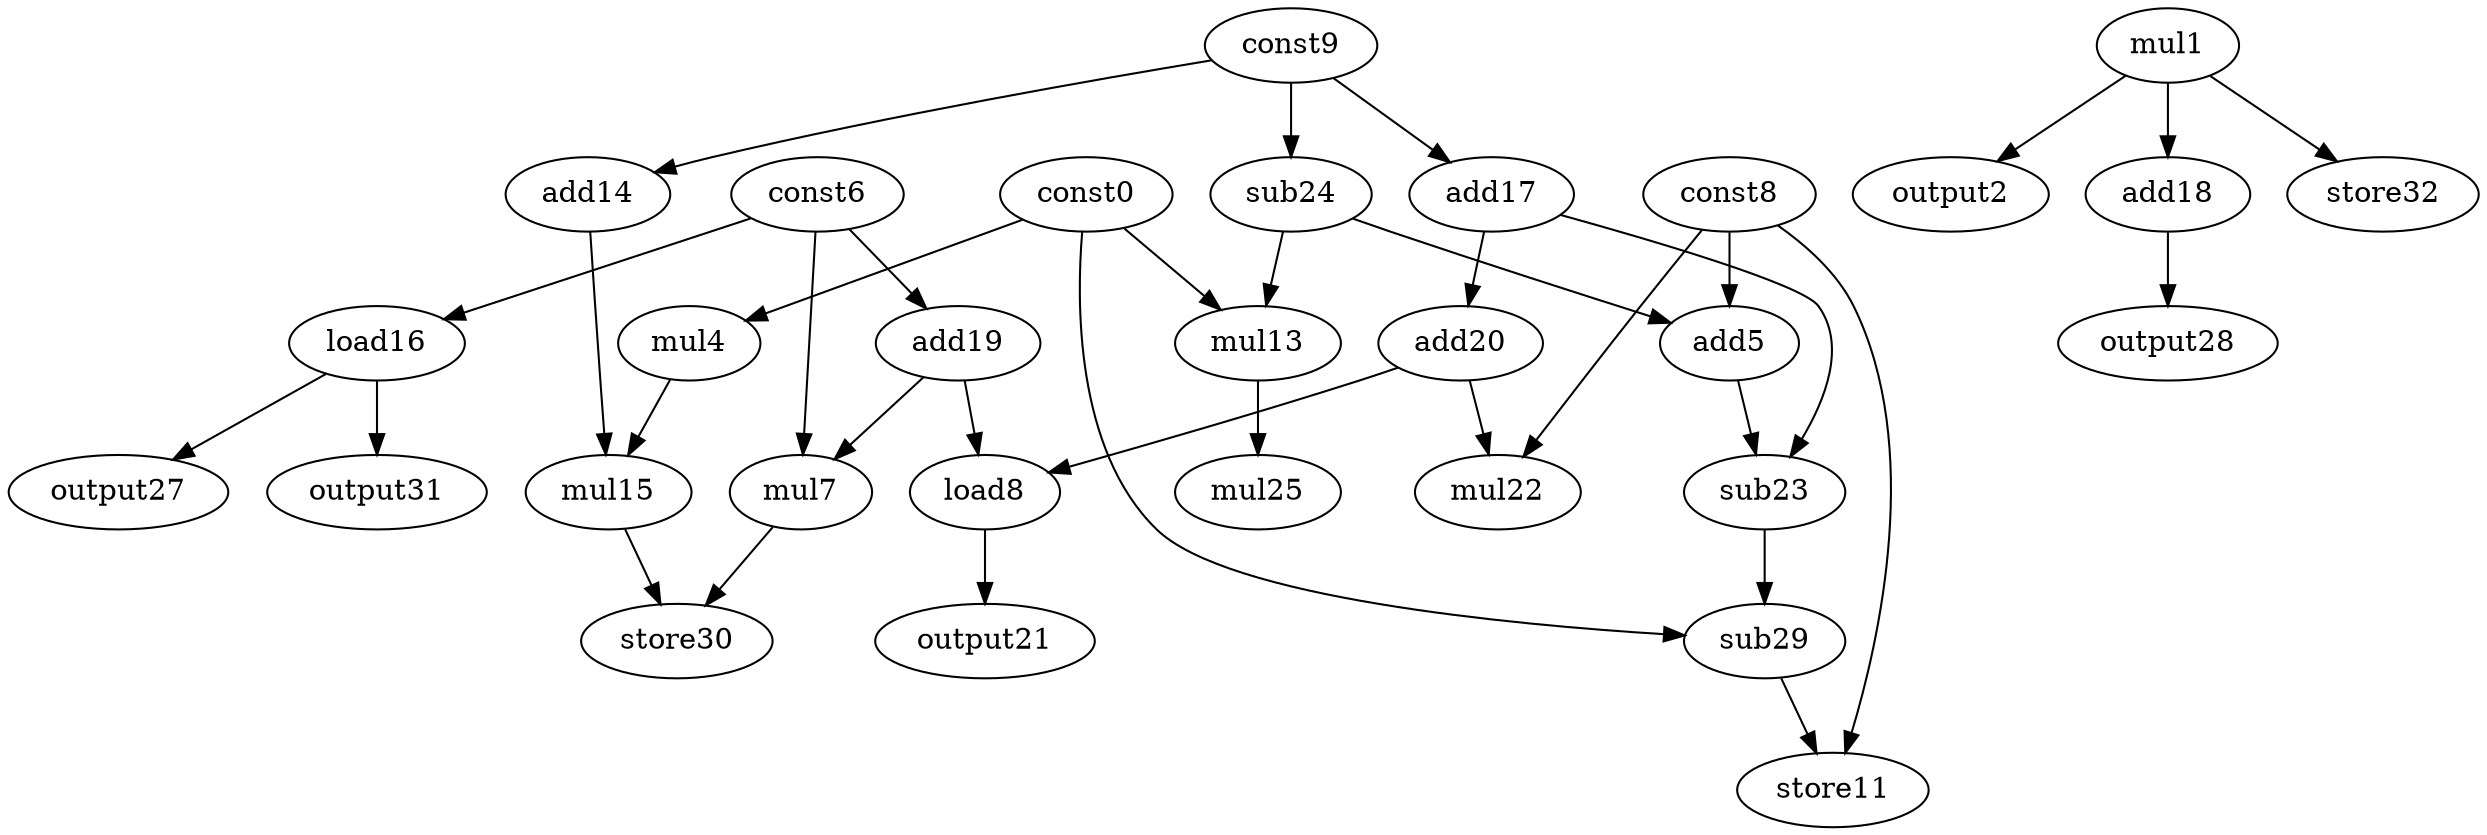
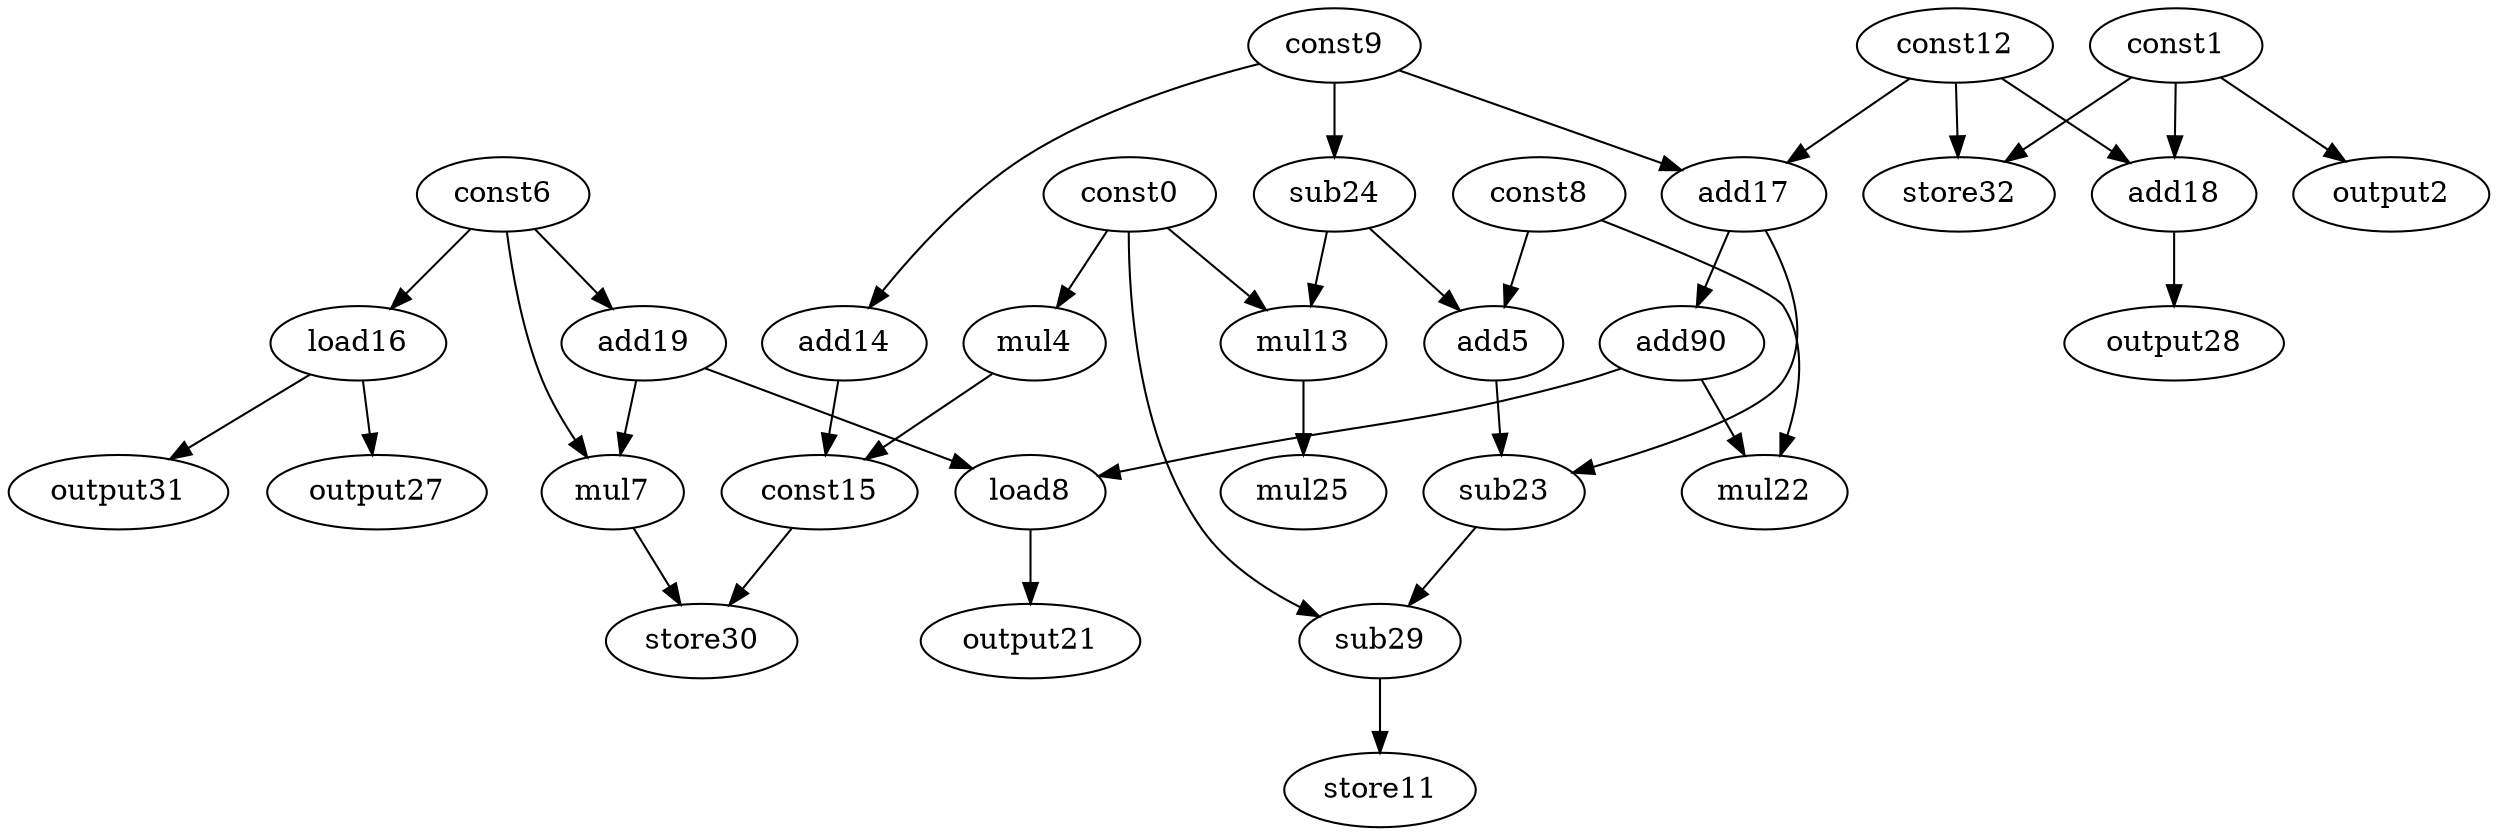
none -> (1955, 45)
(2168, 45) -> (2176, 45)
(1461, 343) -> (1682, 343)
(1890, 463) -> none
(609, 492) -> (820, 492)
